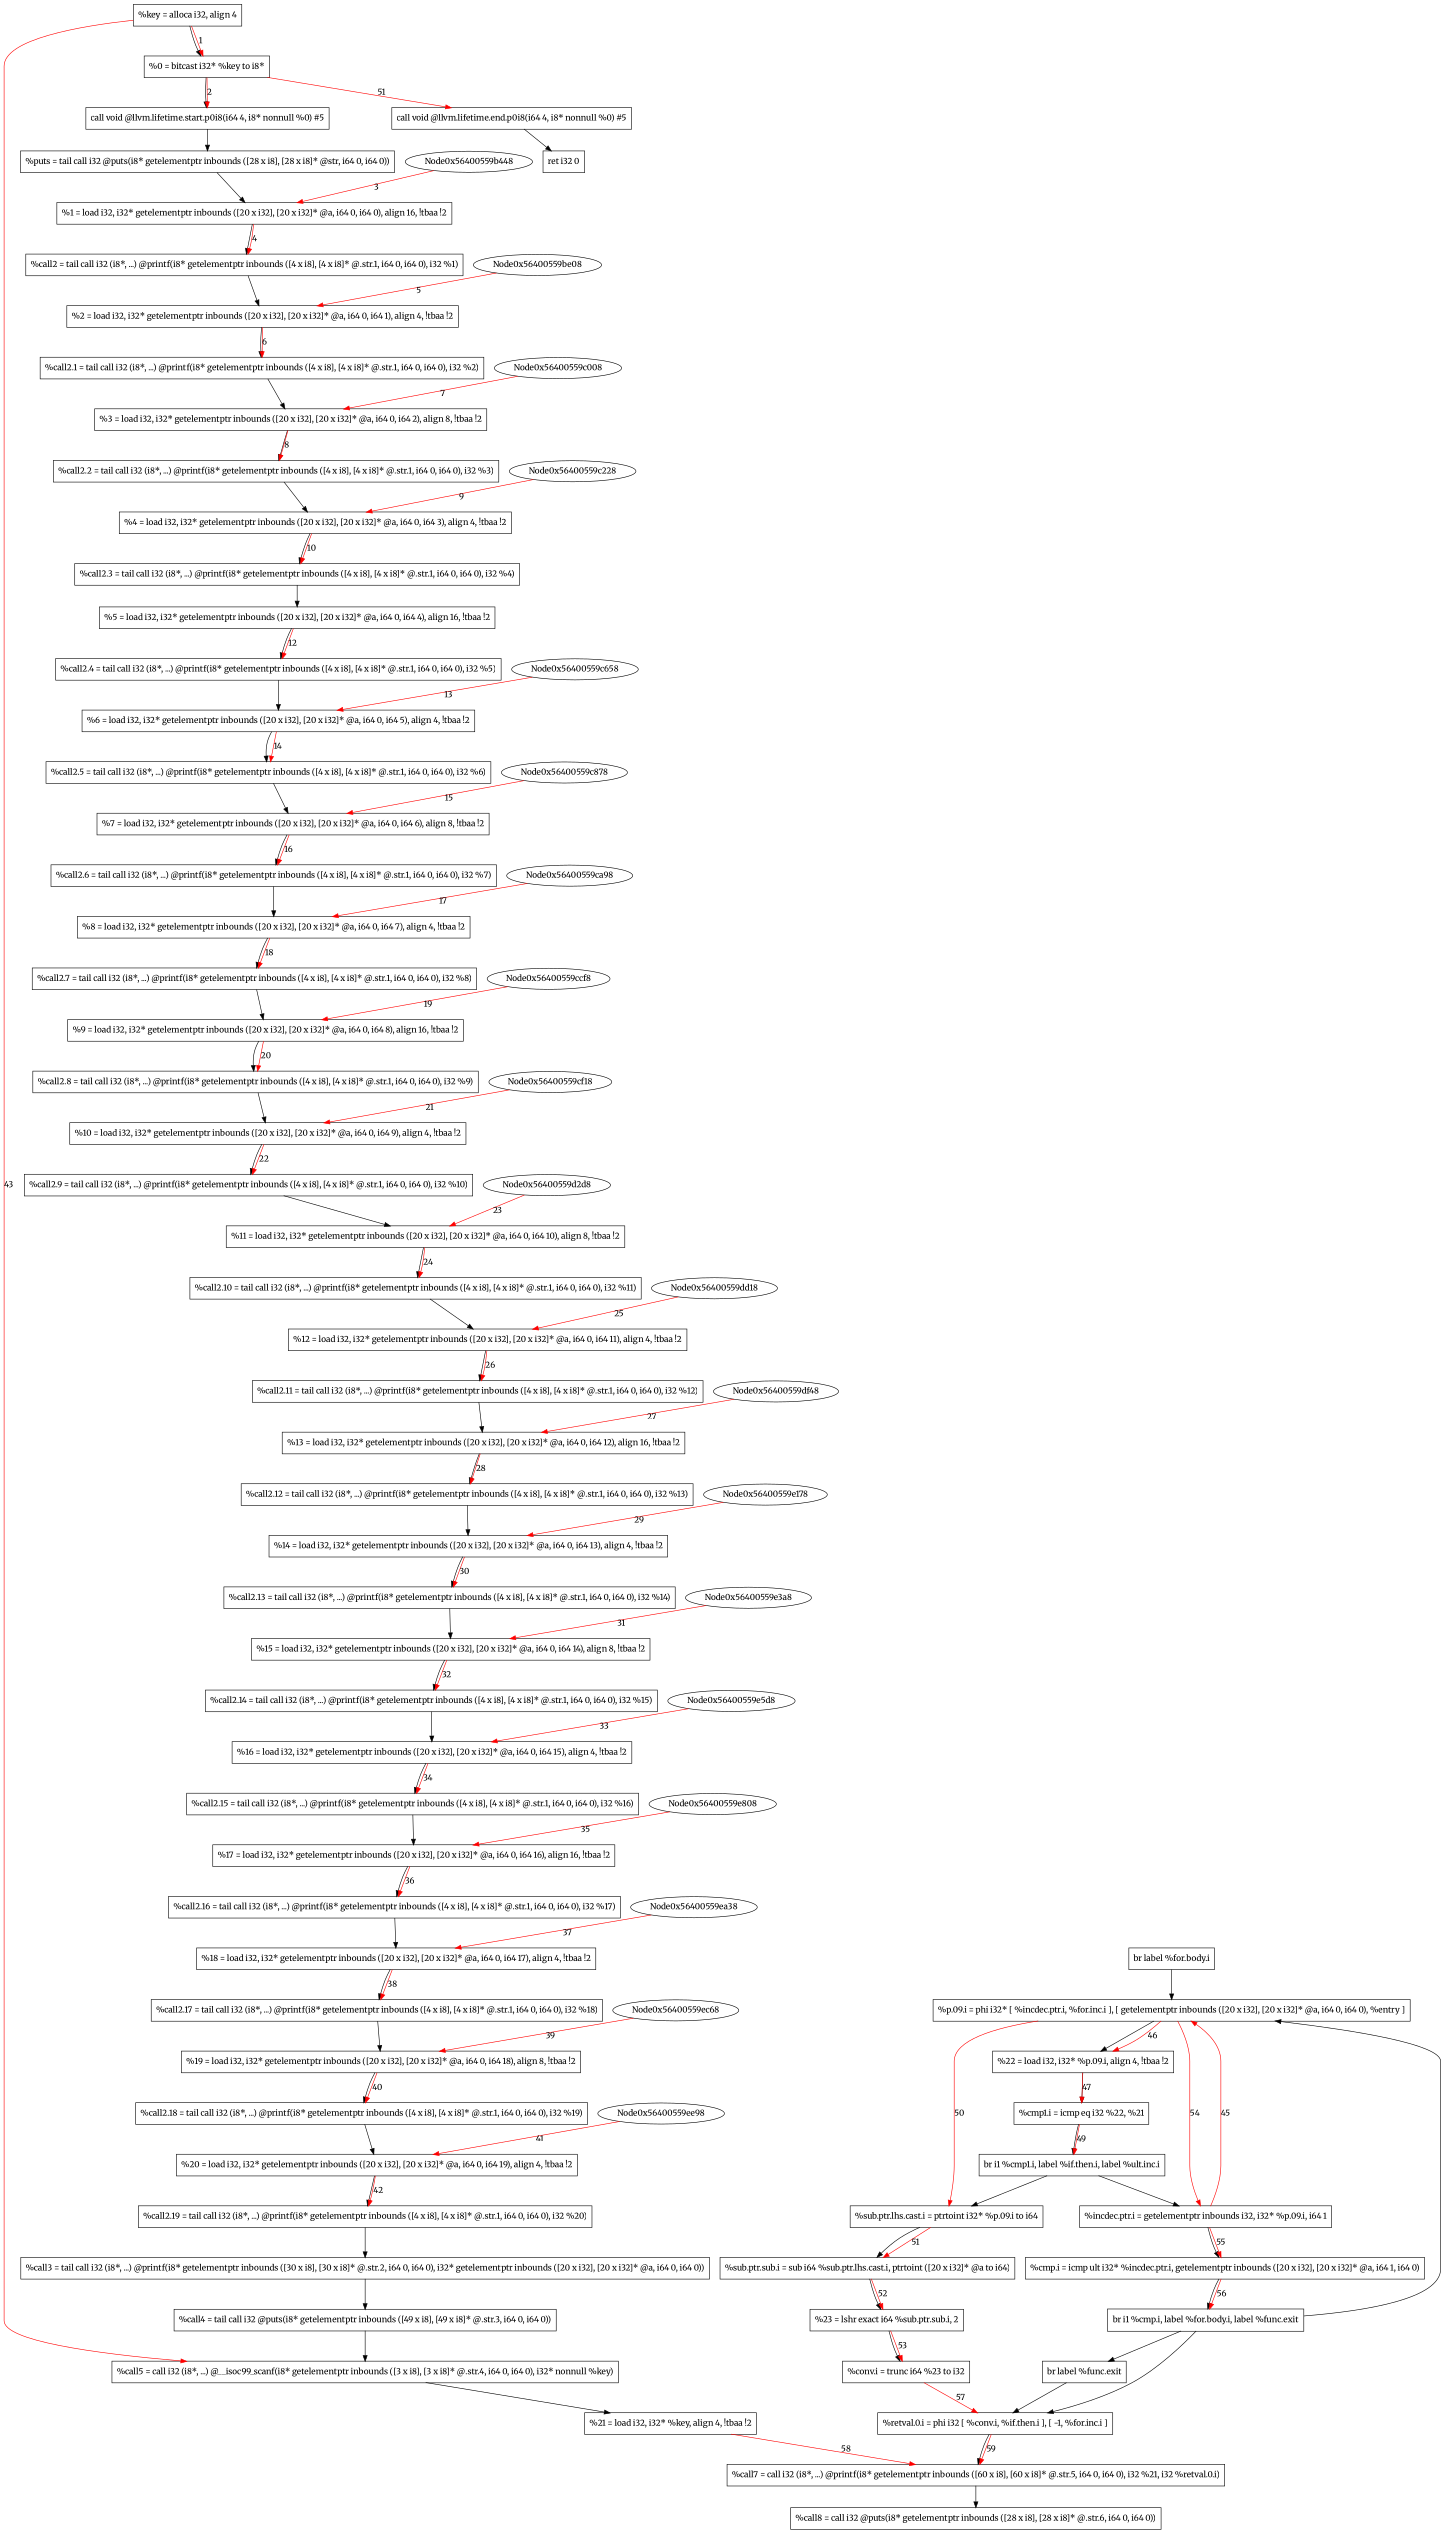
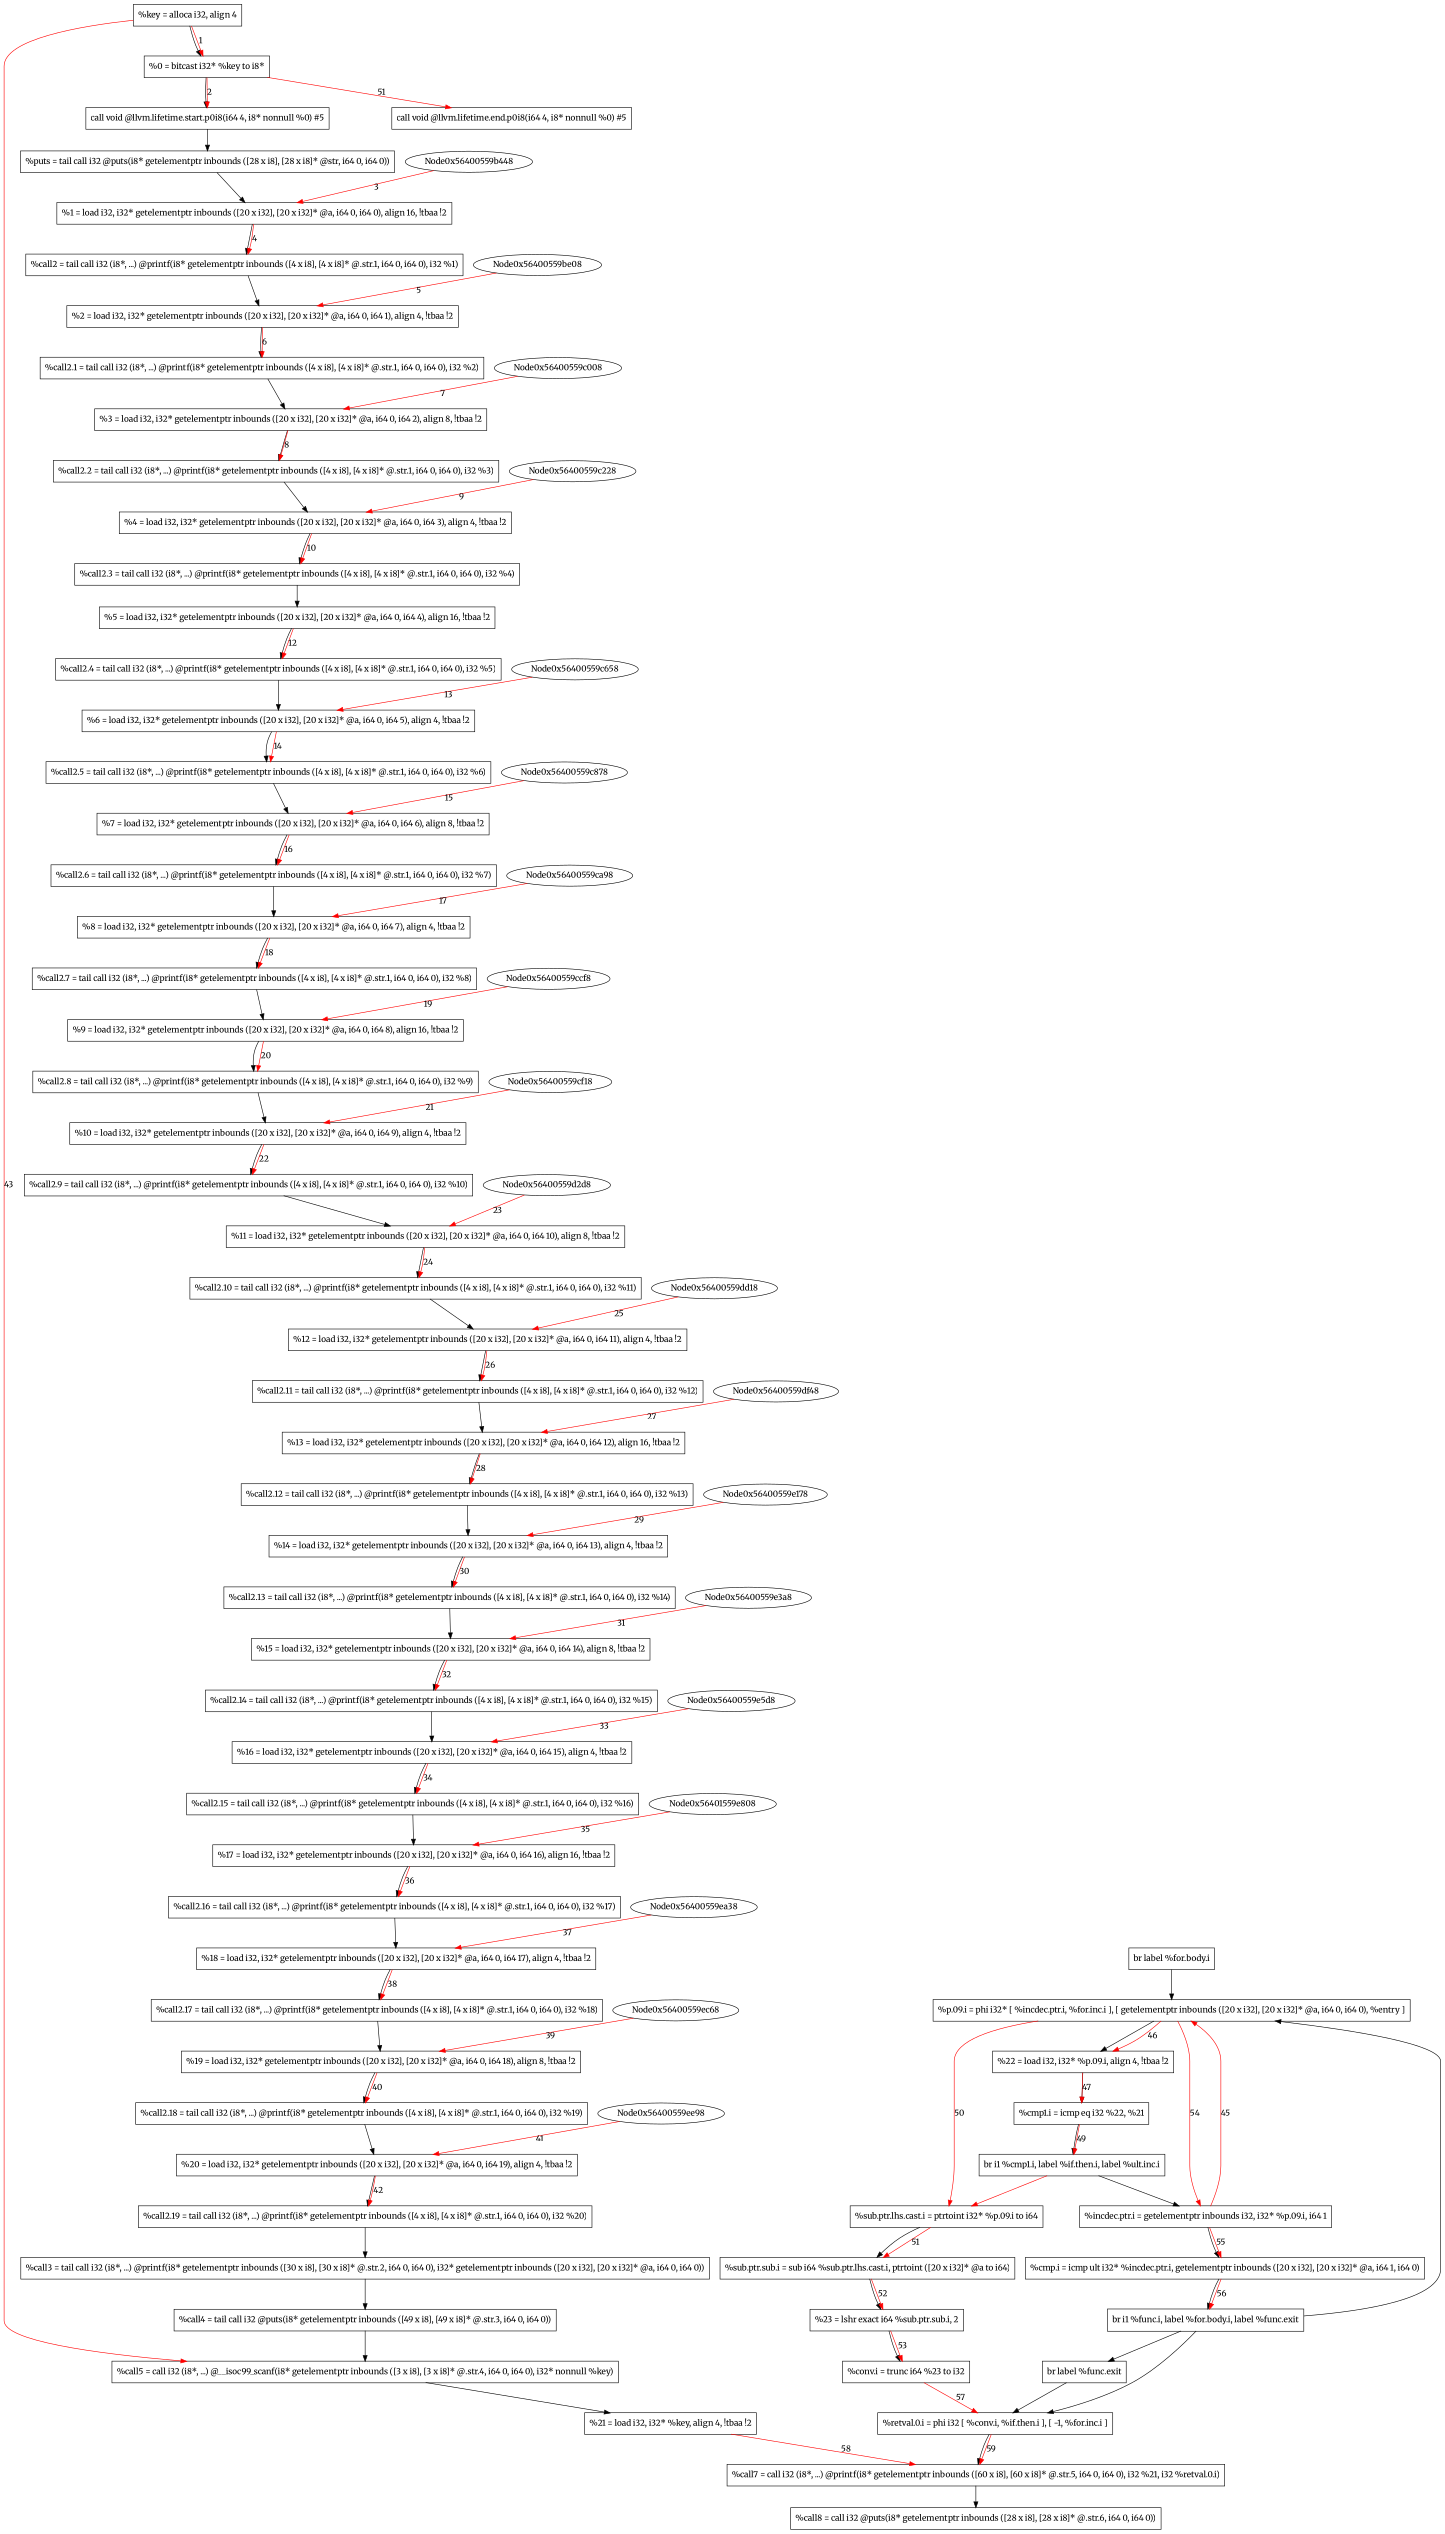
(564, 162) -> none
(713, 1804) -> (713, 1804)
(1012, 2190) -> (1012, 2190)
(1206, 2320) -> (1206, 2320)
